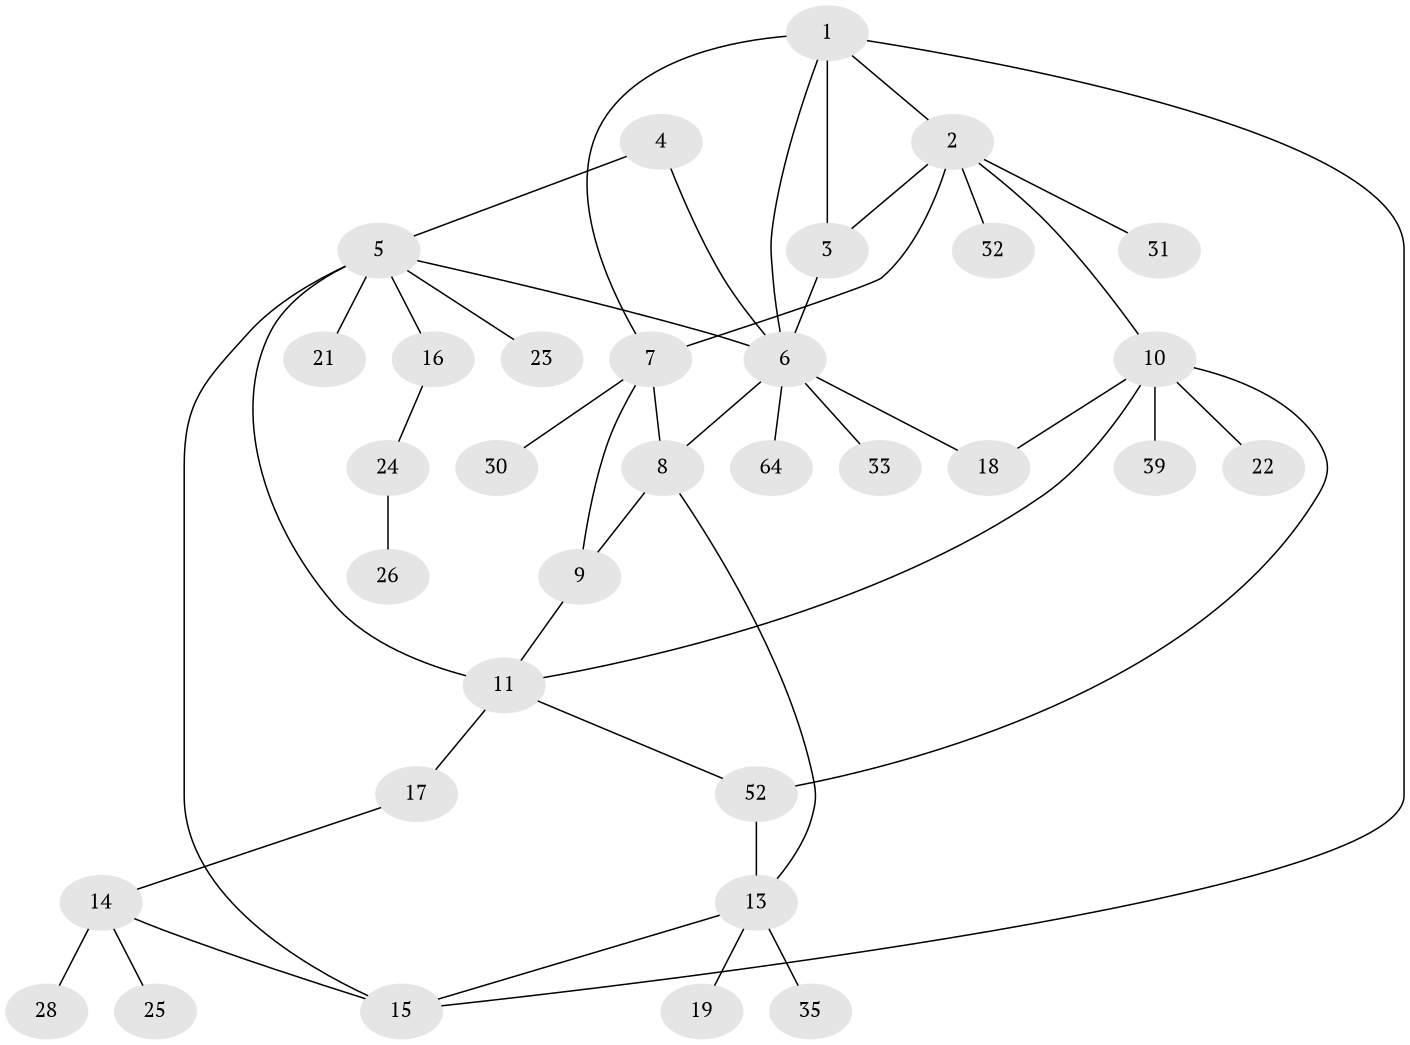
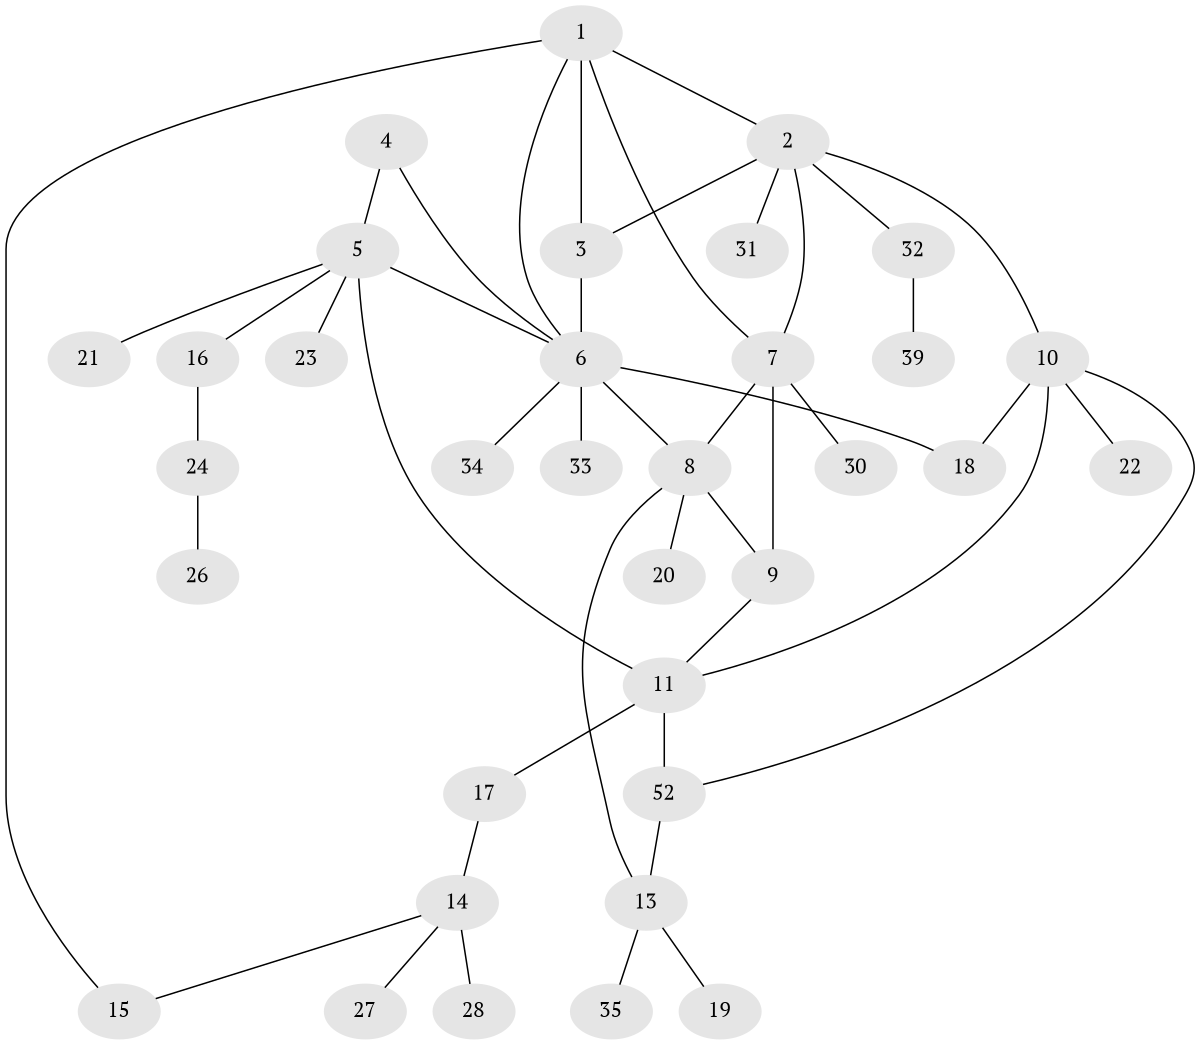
(1155, 414) -> (913, 305)
(771, 468) -> (473, 468)
none -> (664, 577)
(184, 638) -> none
(579, 957) -> none
(156, 1012) -> (365, 1012)
